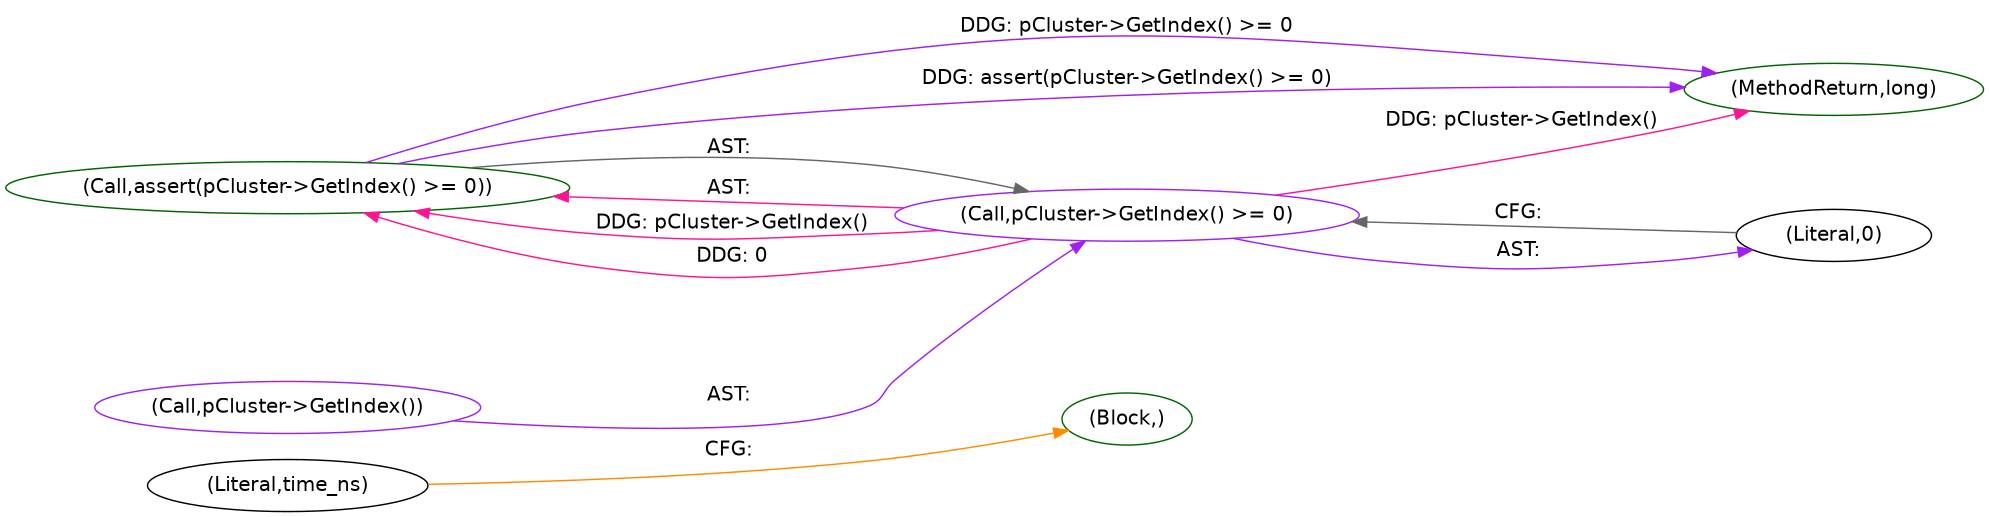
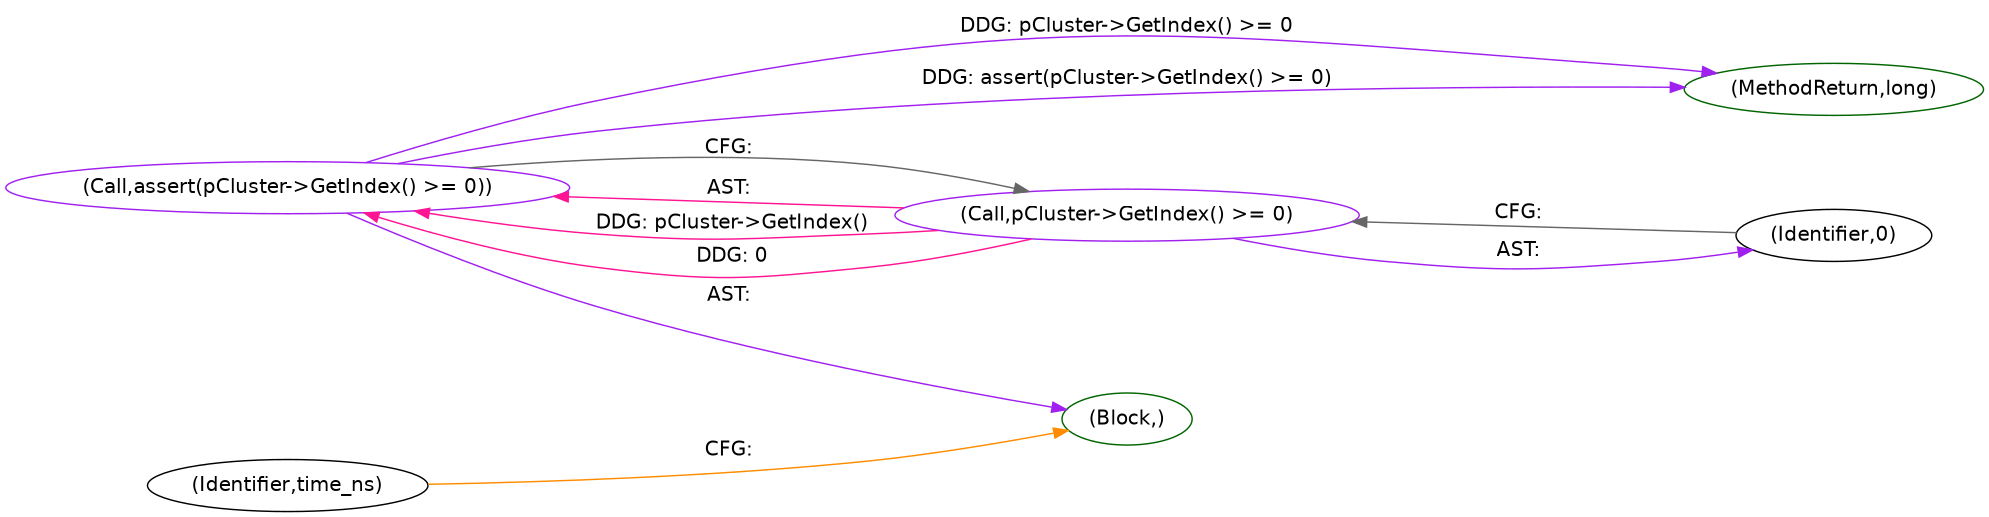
(732, 148) -> (732, 148)
(1506, 159) -> none
(288, 188) -> (288, 188)
(1834, 235) -> (1834, 235)
none -> (693, 333)
(288, 407) -> none
(288, 486) -> (288, 486)
